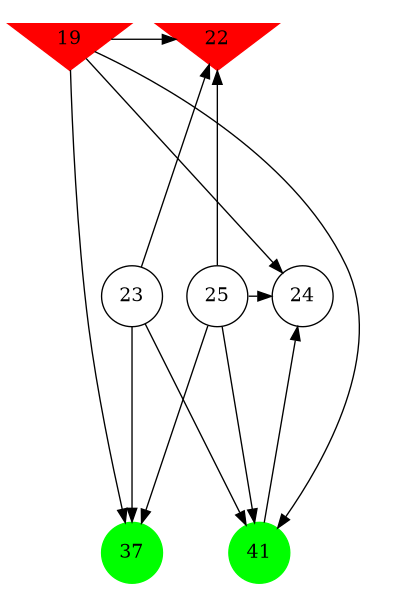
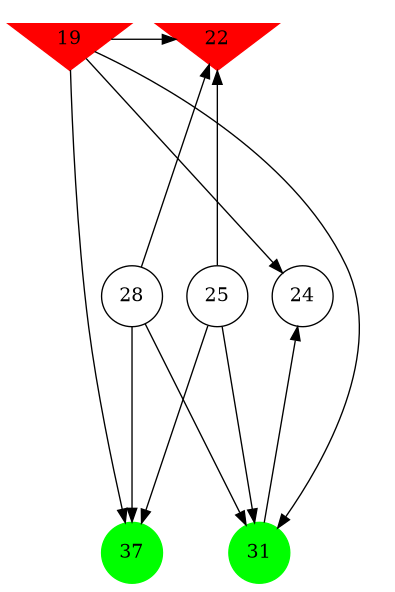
(132, 296) -> (132, 296)
(253, 296) -> none
(259, 553) -> (259, 553)
